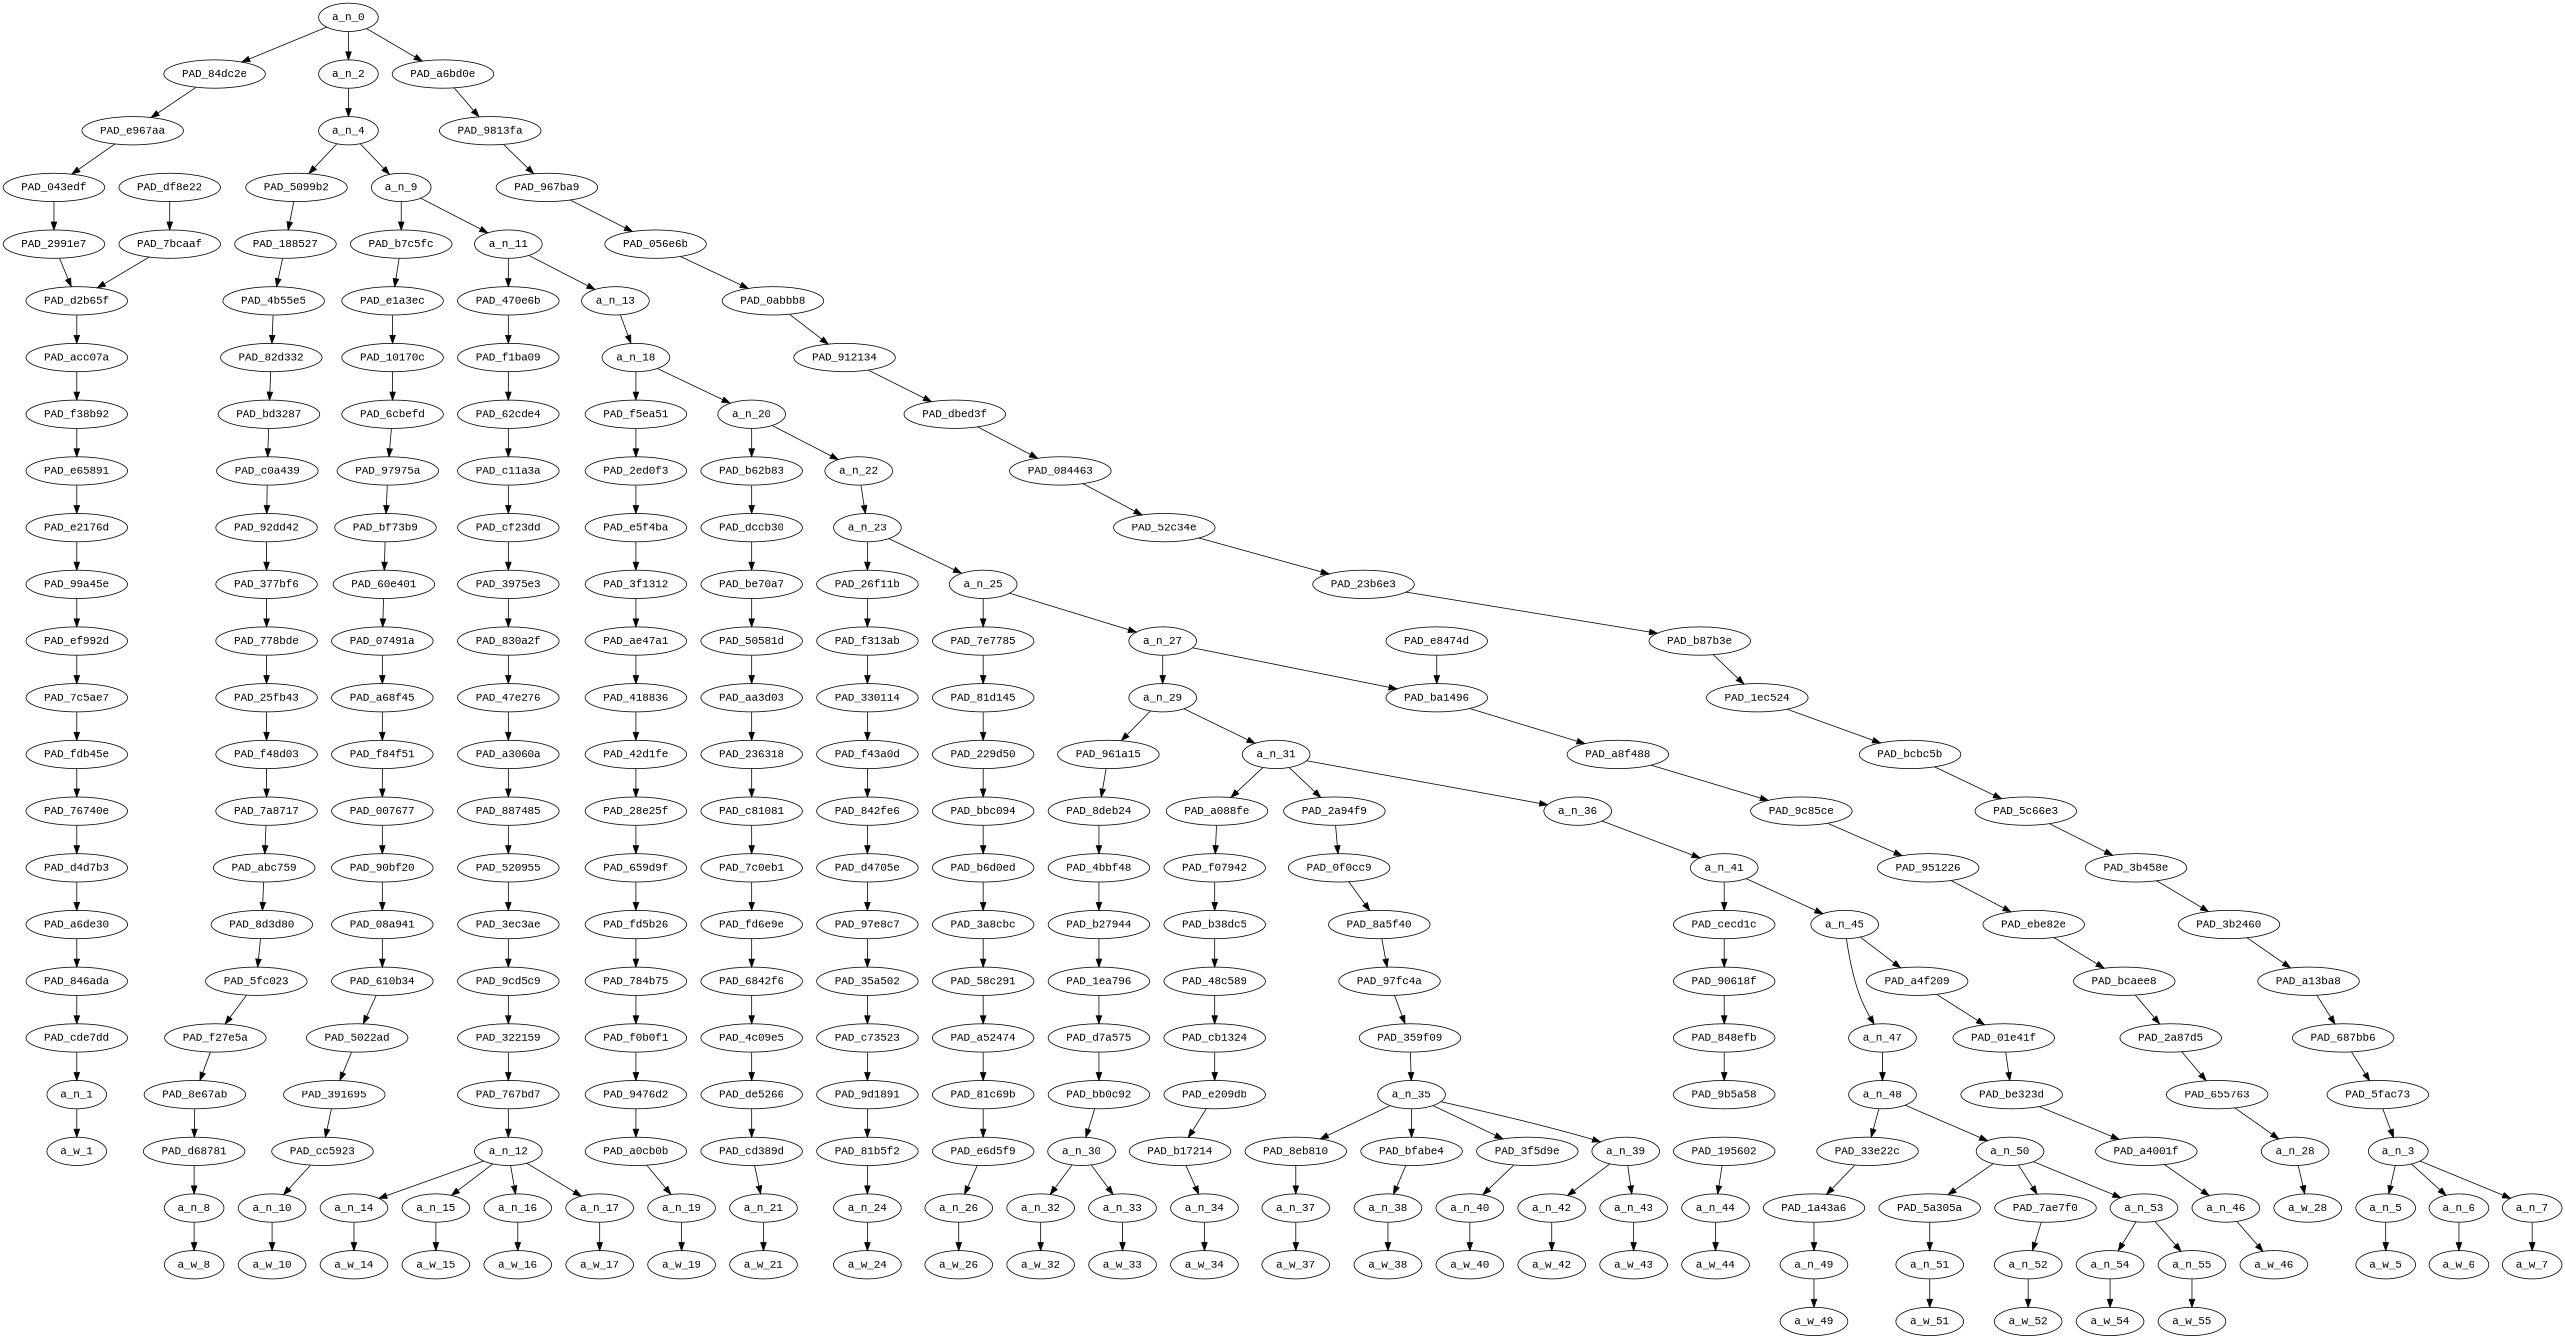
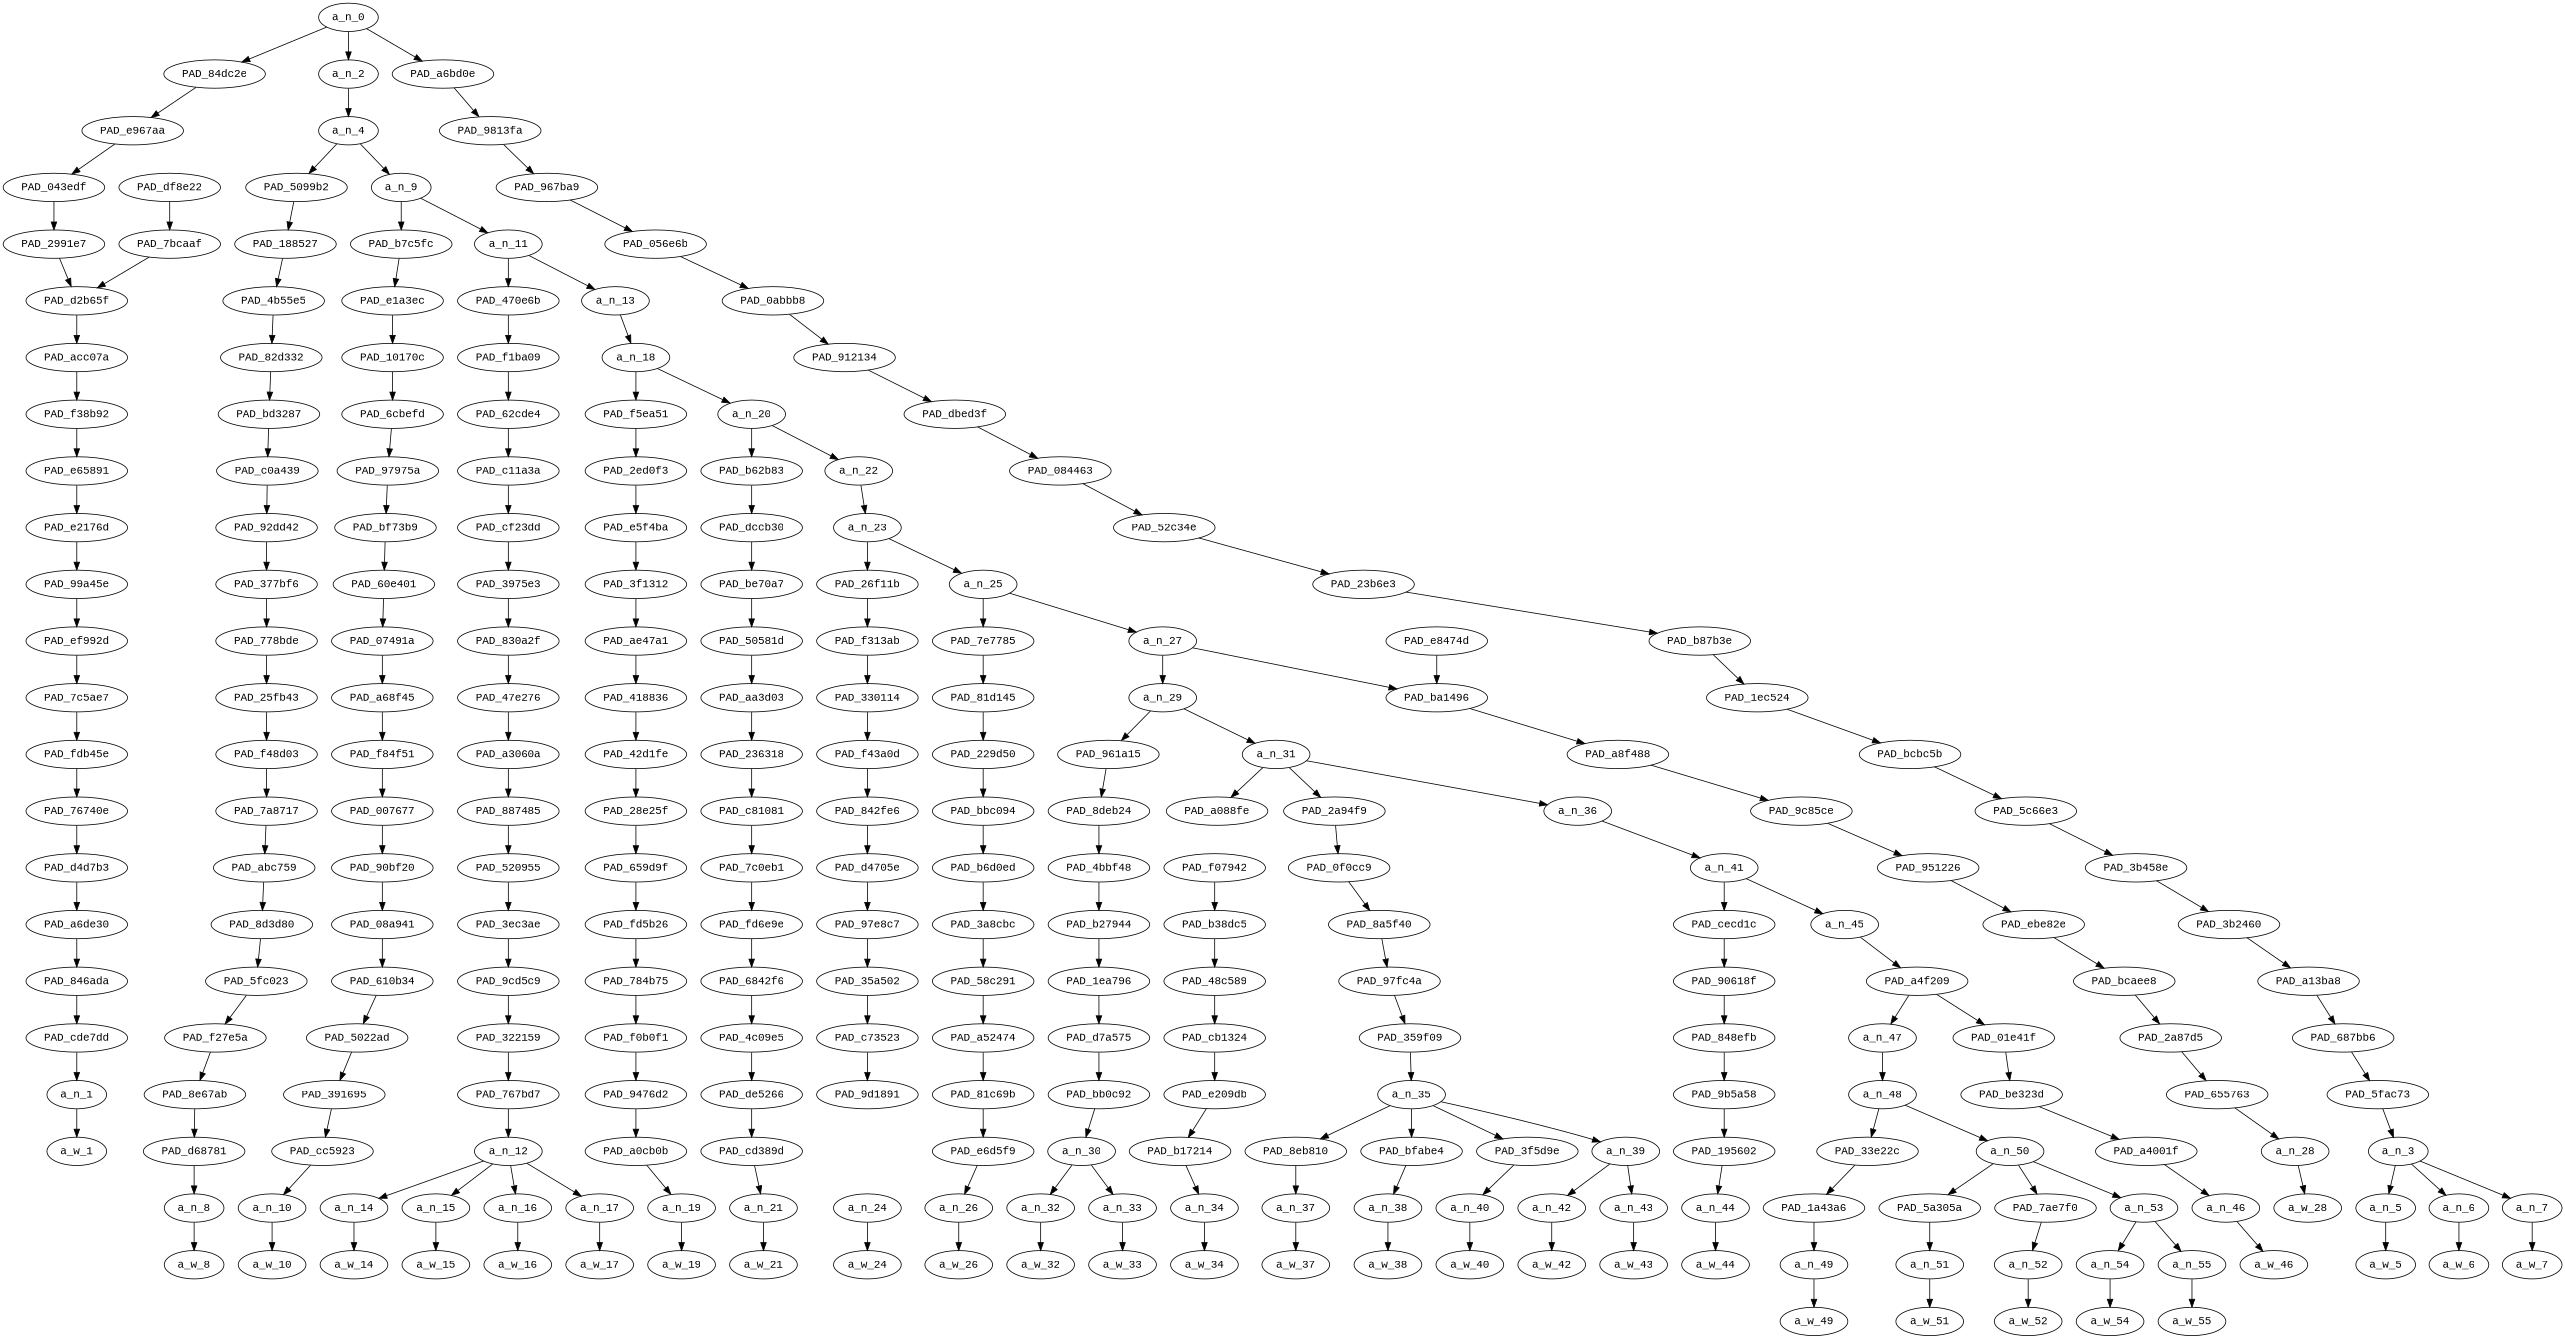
(1216, 836) -> none
(1855, 979) -> (1902, 1006)
none -> (1724, 1119)
(867, 1151) -> none
